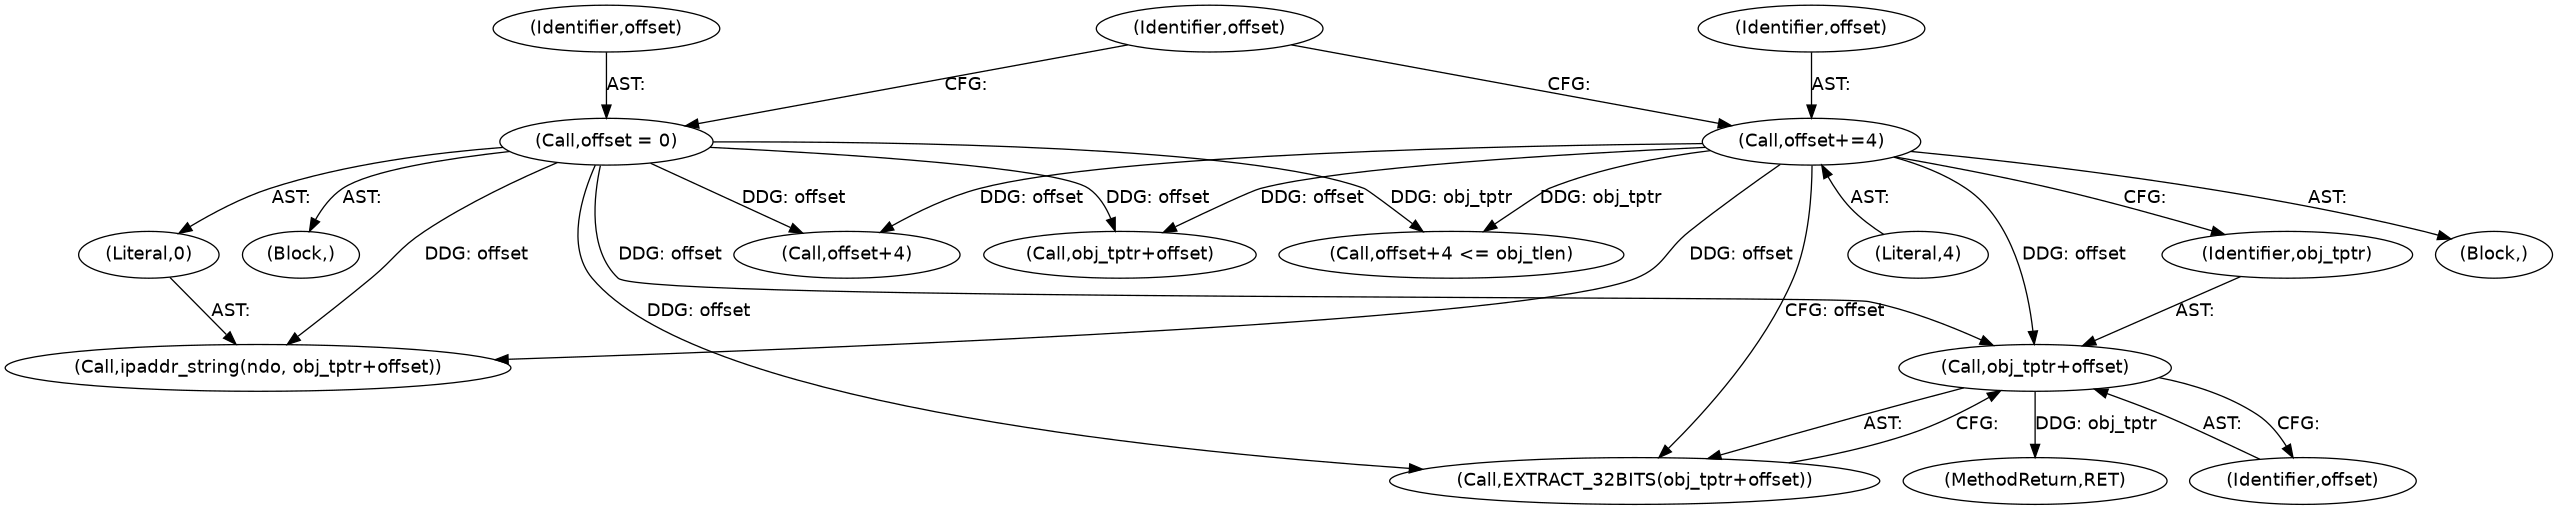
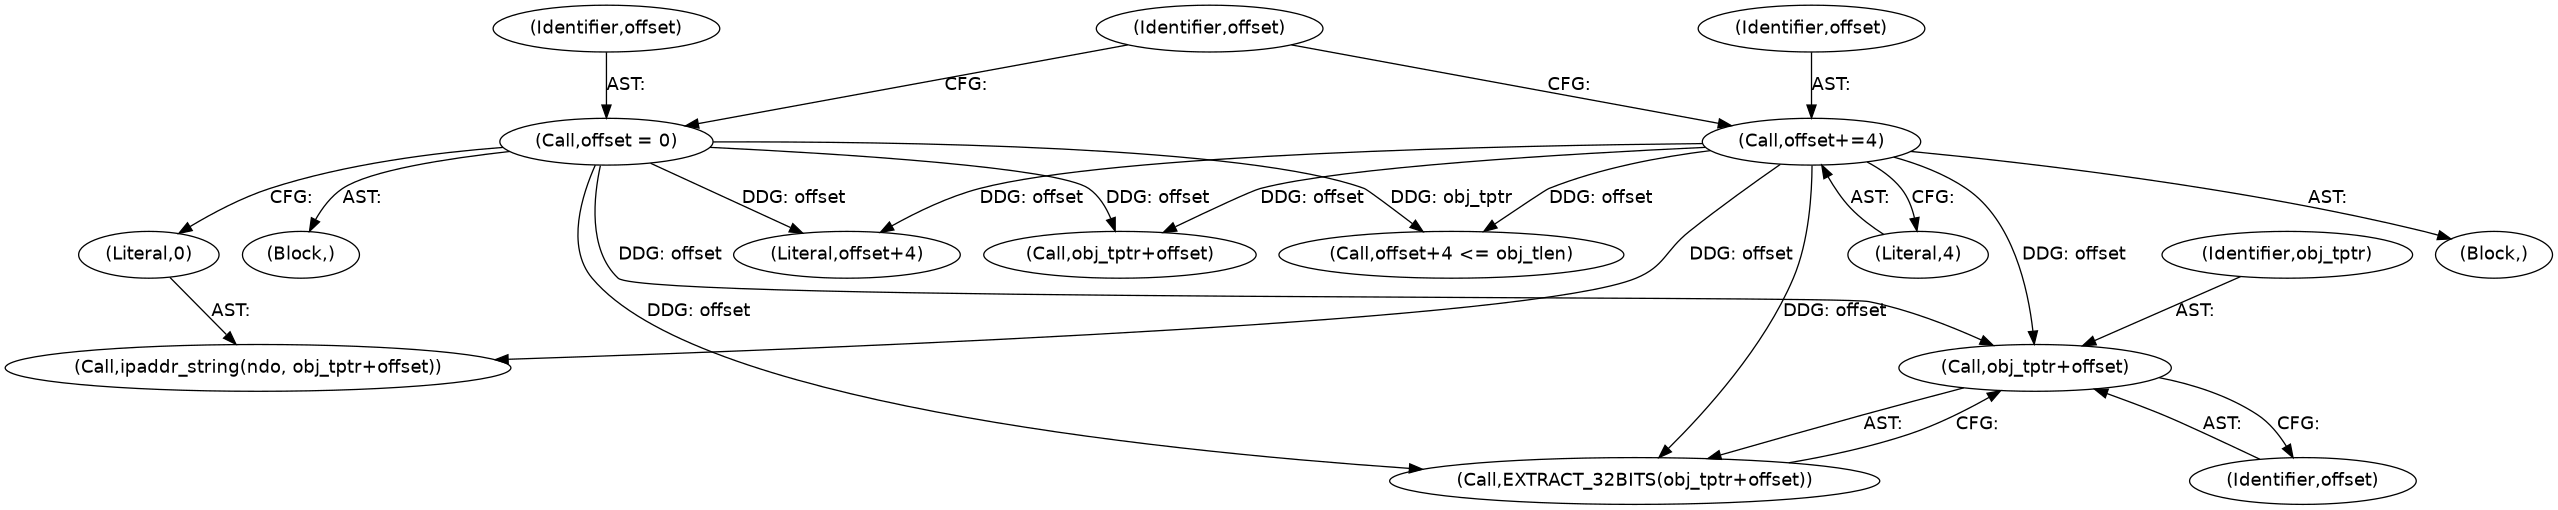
(2055, 189) -> (1898, 184)
(294, 198) -> (294, 198)
(1601, 198) -> (1601, 198)
(419, 236) -> none
(847, 255) -> (847, 255)
(1835, 311) -> (1835, 311)
(2035, 481) -> none
